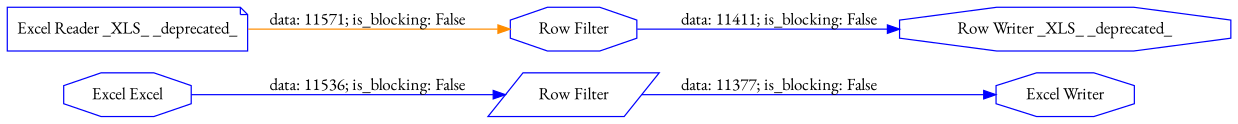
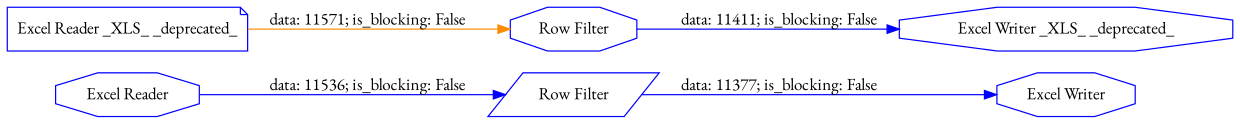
(1065, 29) -> (1066, 29)
(127, 95) -> (127, 95)
